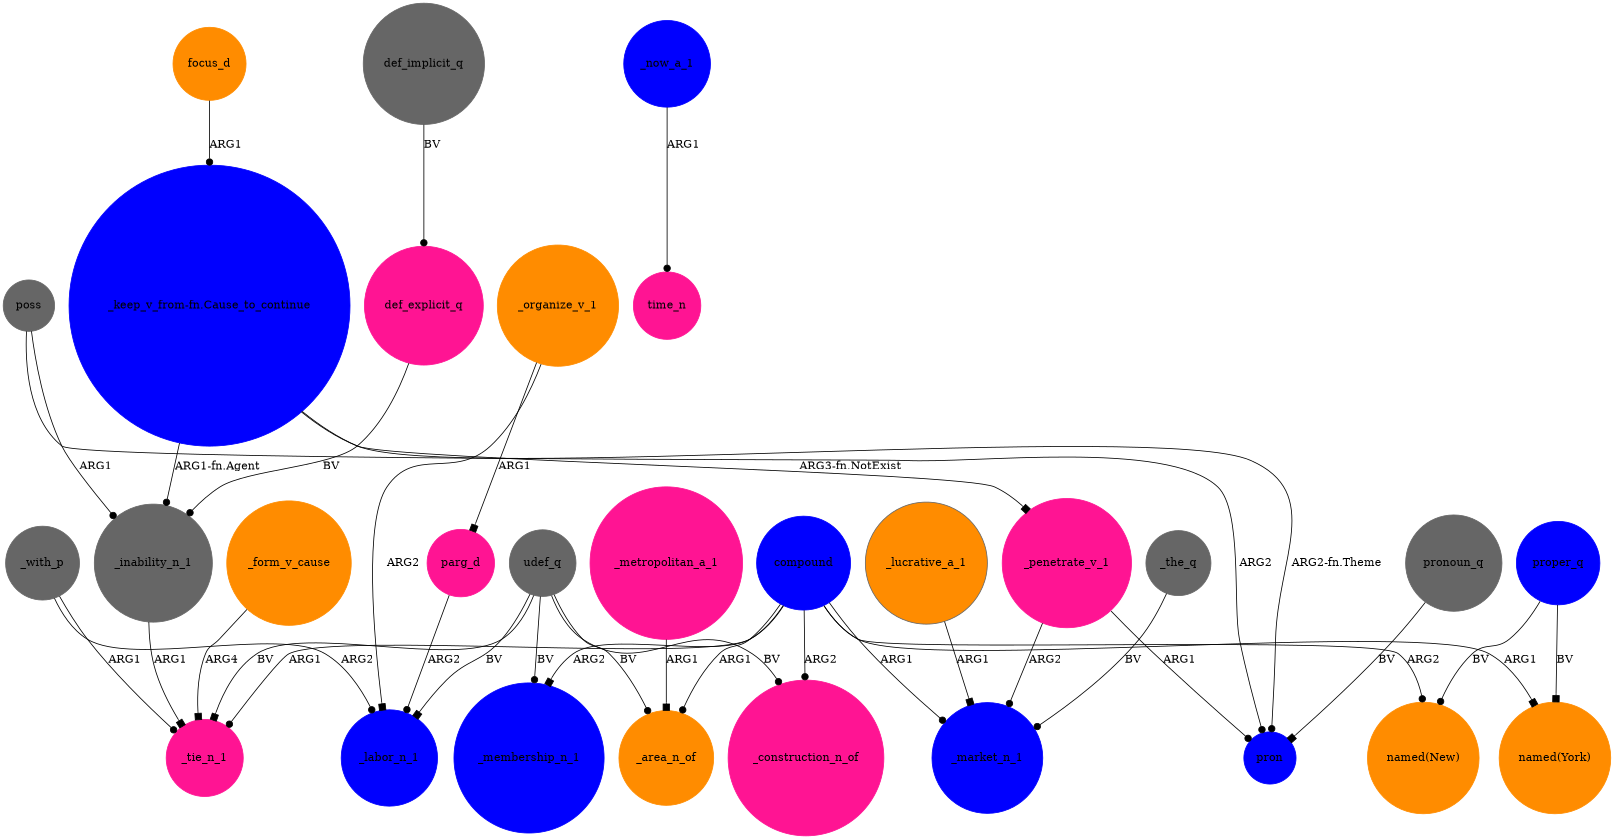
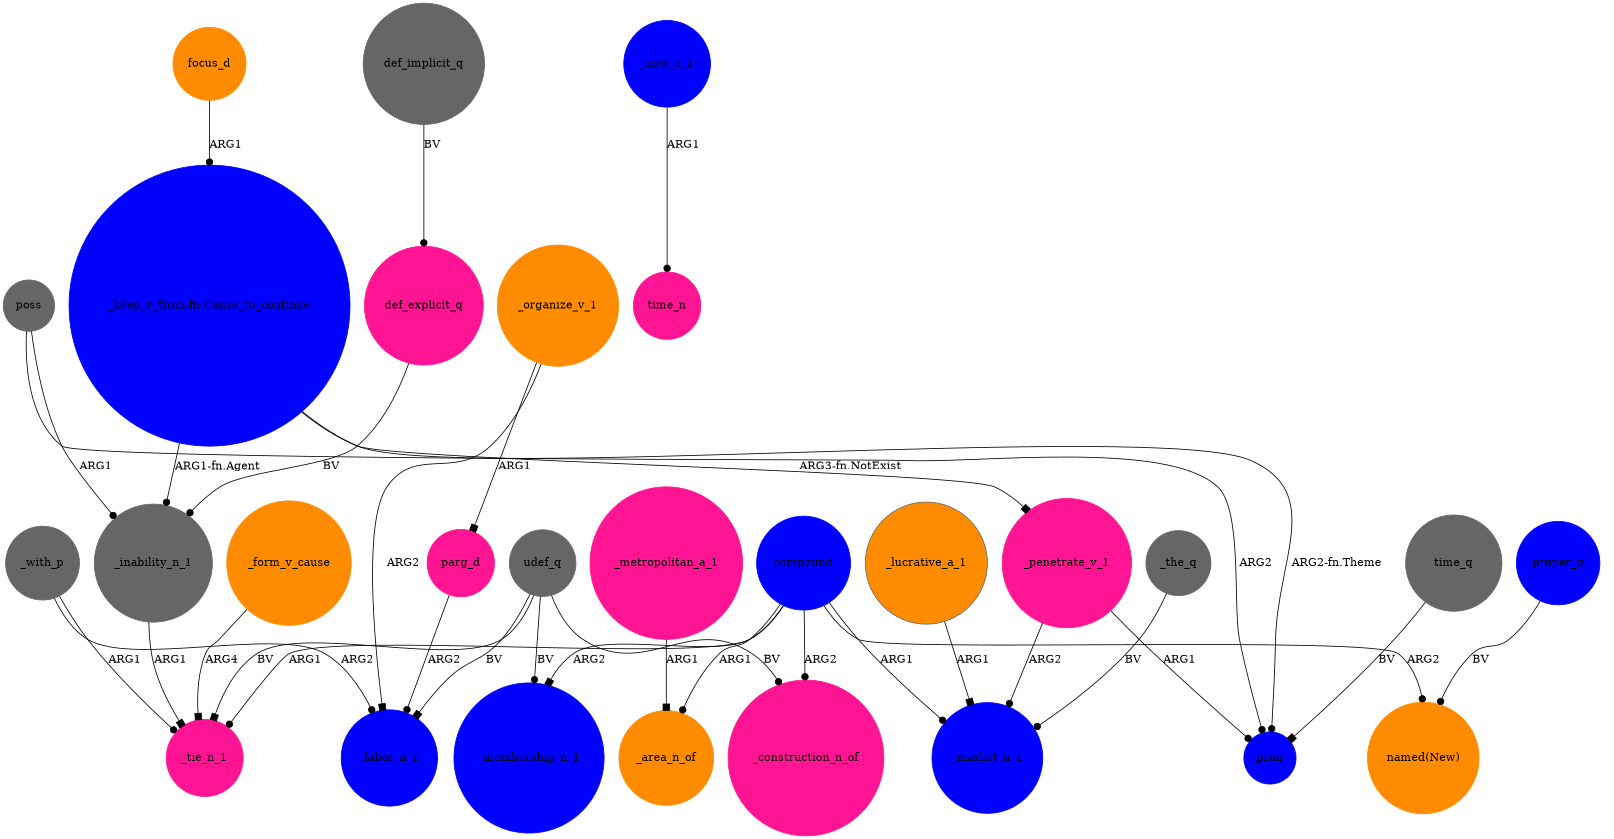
(1454, 563) -> (1454, 563)
(613, 658) -> none
(1555, 758) -> none
